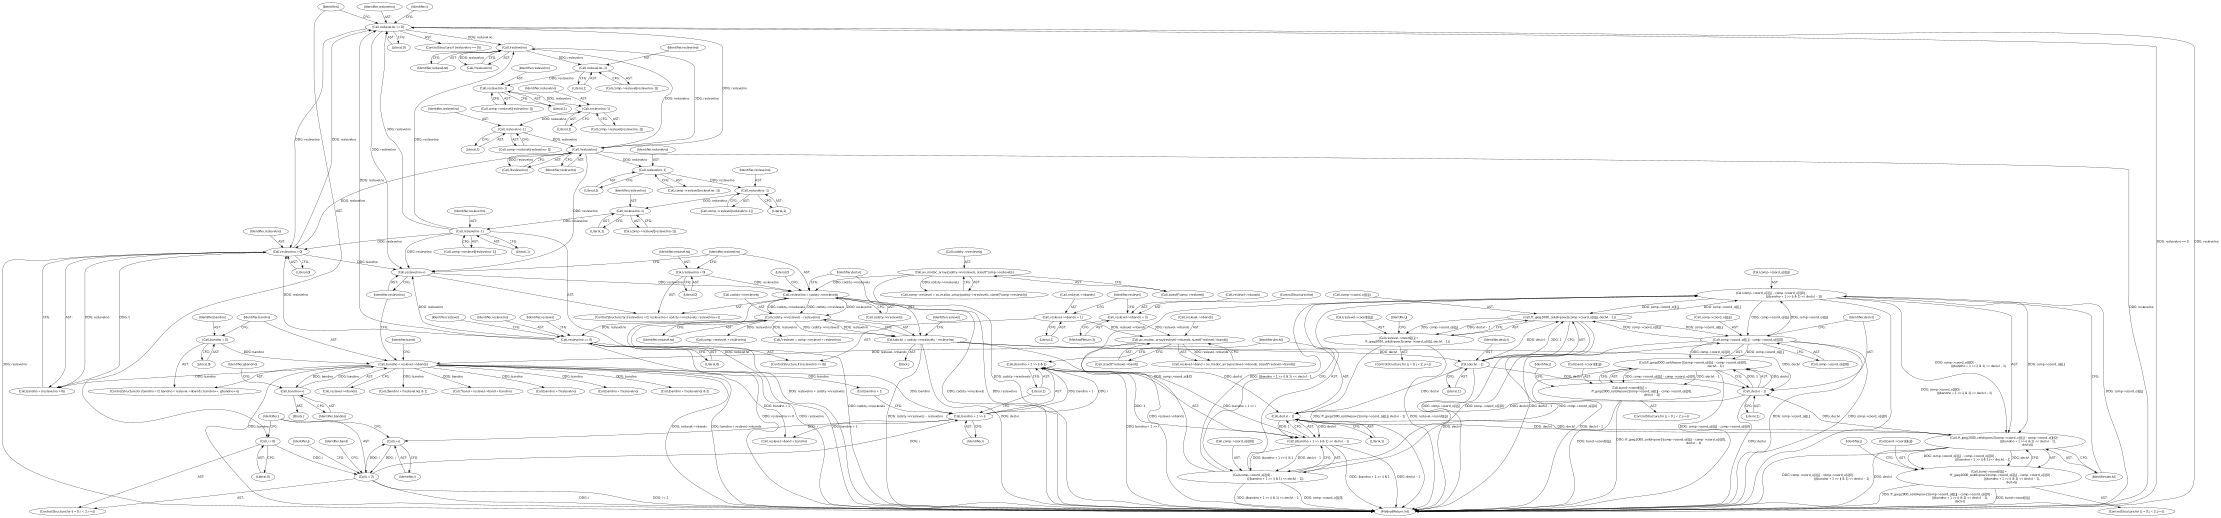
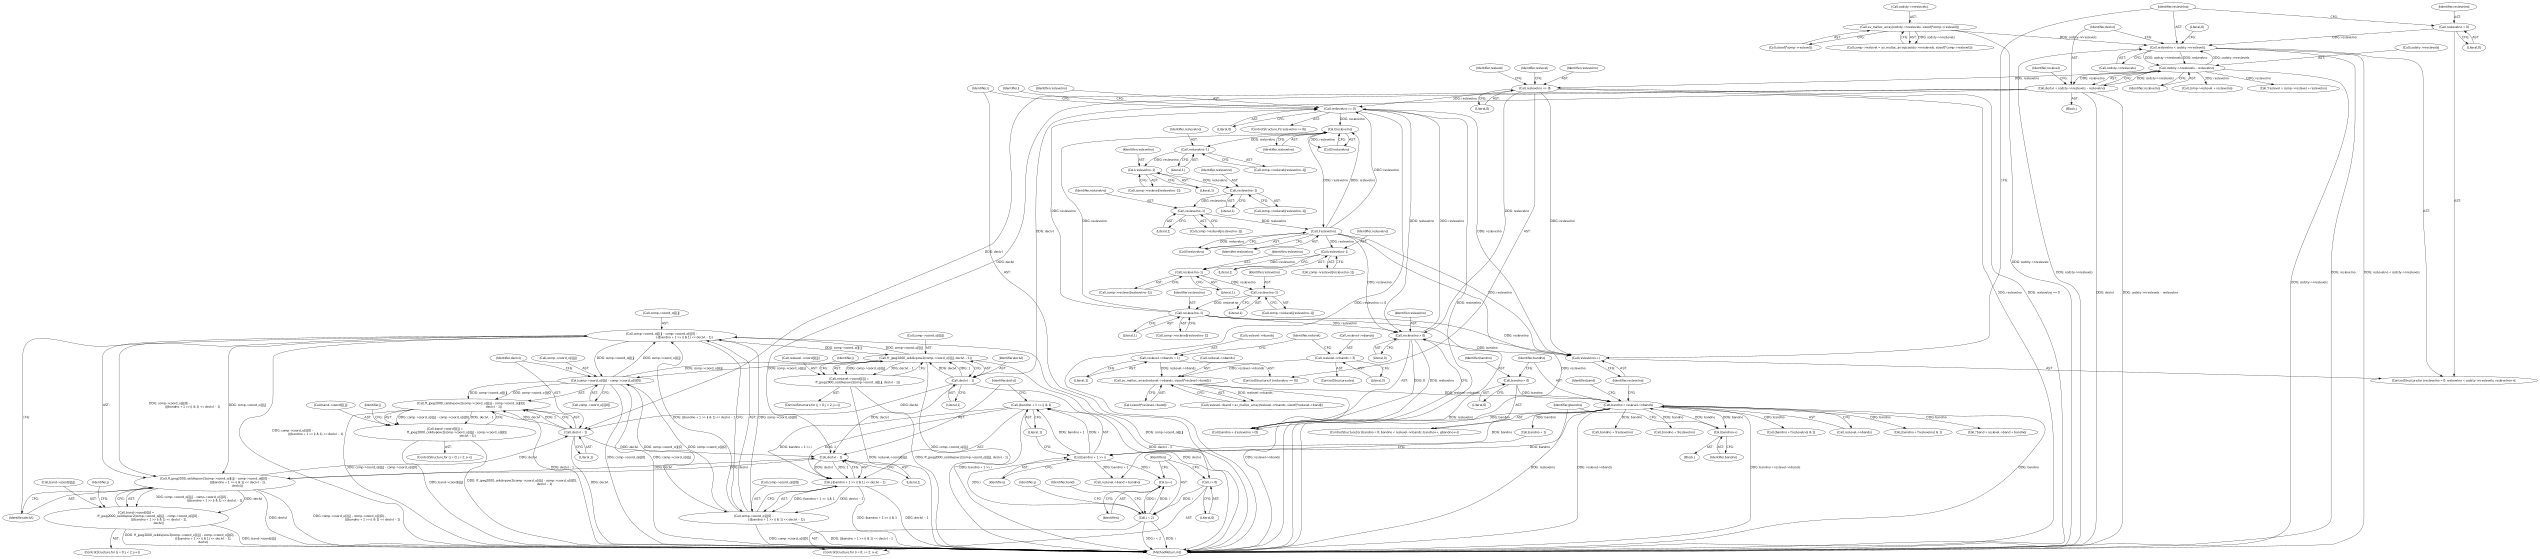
(610, 282) -> none
(1222, 302) -> (1336, 368)
(1082, 340) -> (1378, 381)
(777, 406) -> (1540, 447)
(458, 508) -> (1402, 525)
